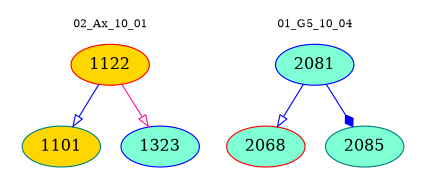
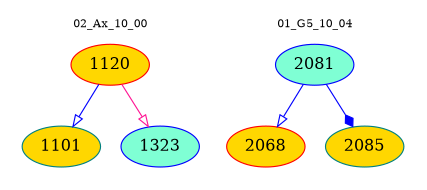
(111, 24) -> (111, 24)
(110, 65) -> (110, 65)
(266, 147) -> (266, 147)
(365, 147) -> (365, 147)
